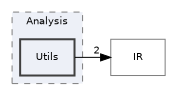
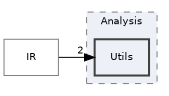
(89, 57) -> (72, 57)
